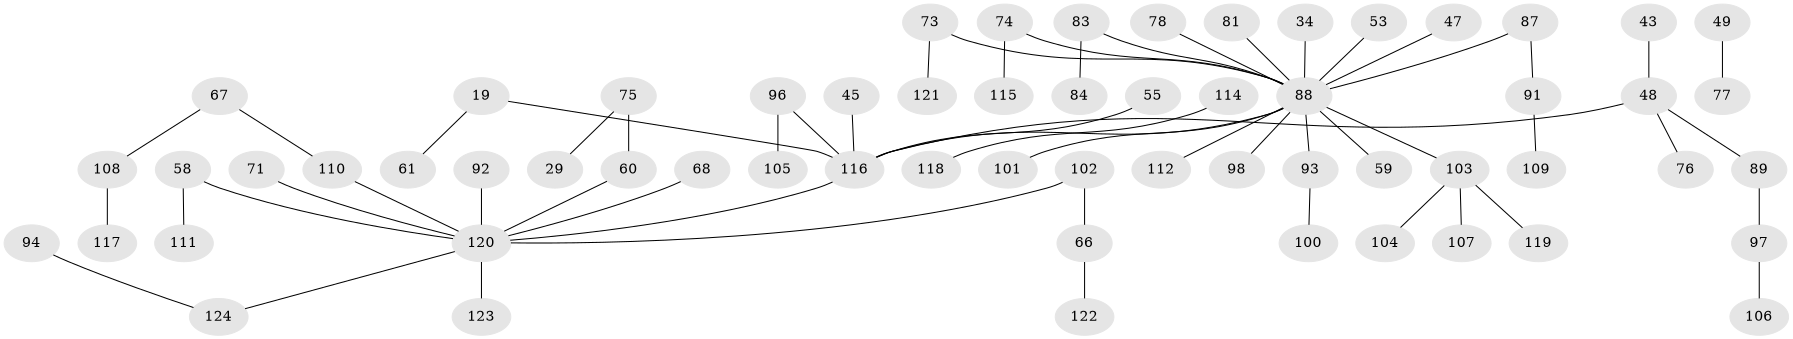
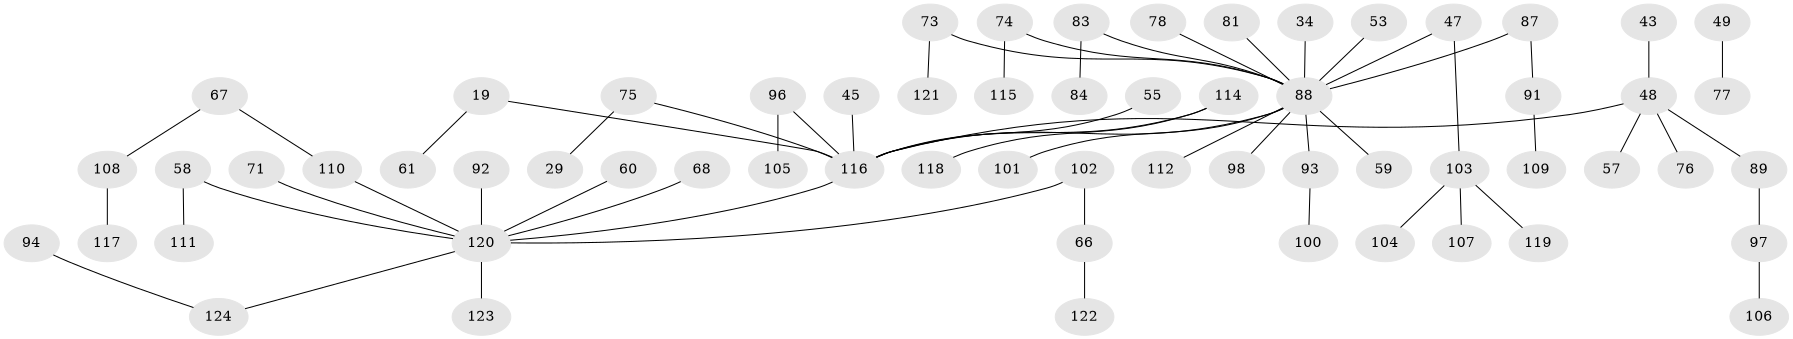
(629, 133) -> (744, 127)
none -> (1042, 133)
(1384, 134) -> (1457, 96)
none -> (1612, 170)
